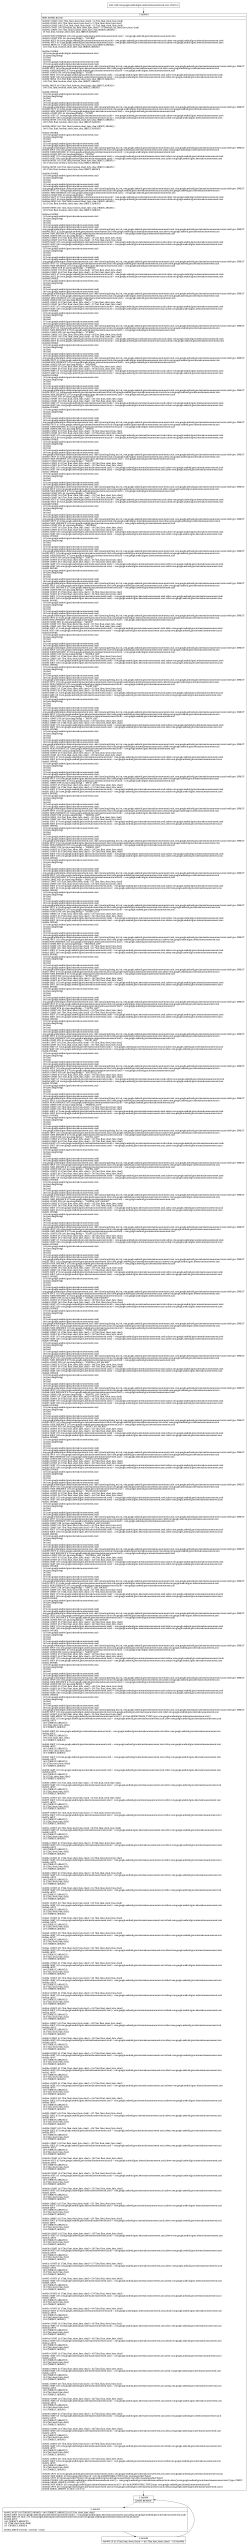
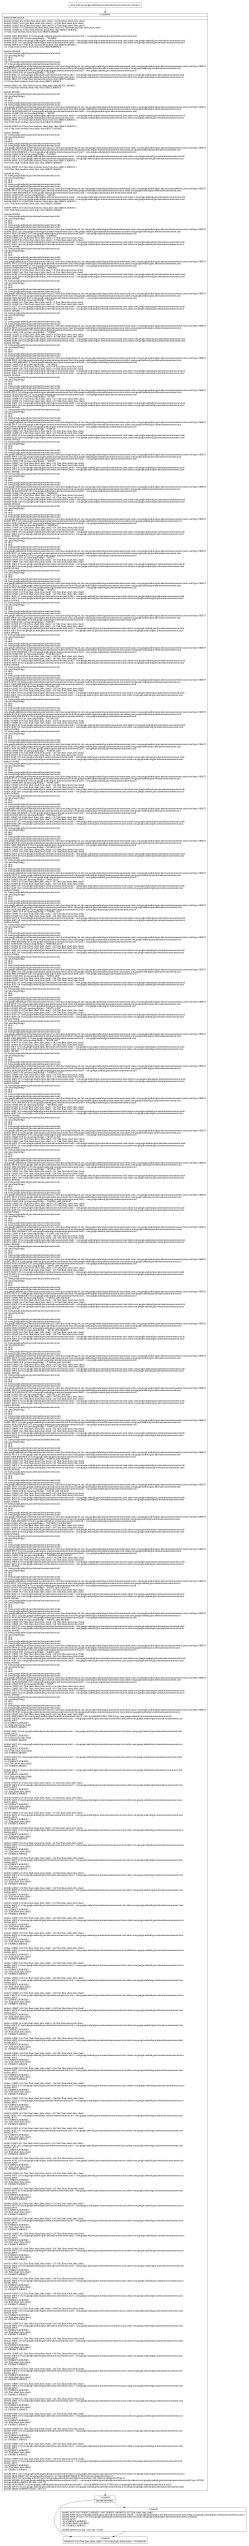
(191, 2510) -> (59, 2508)
